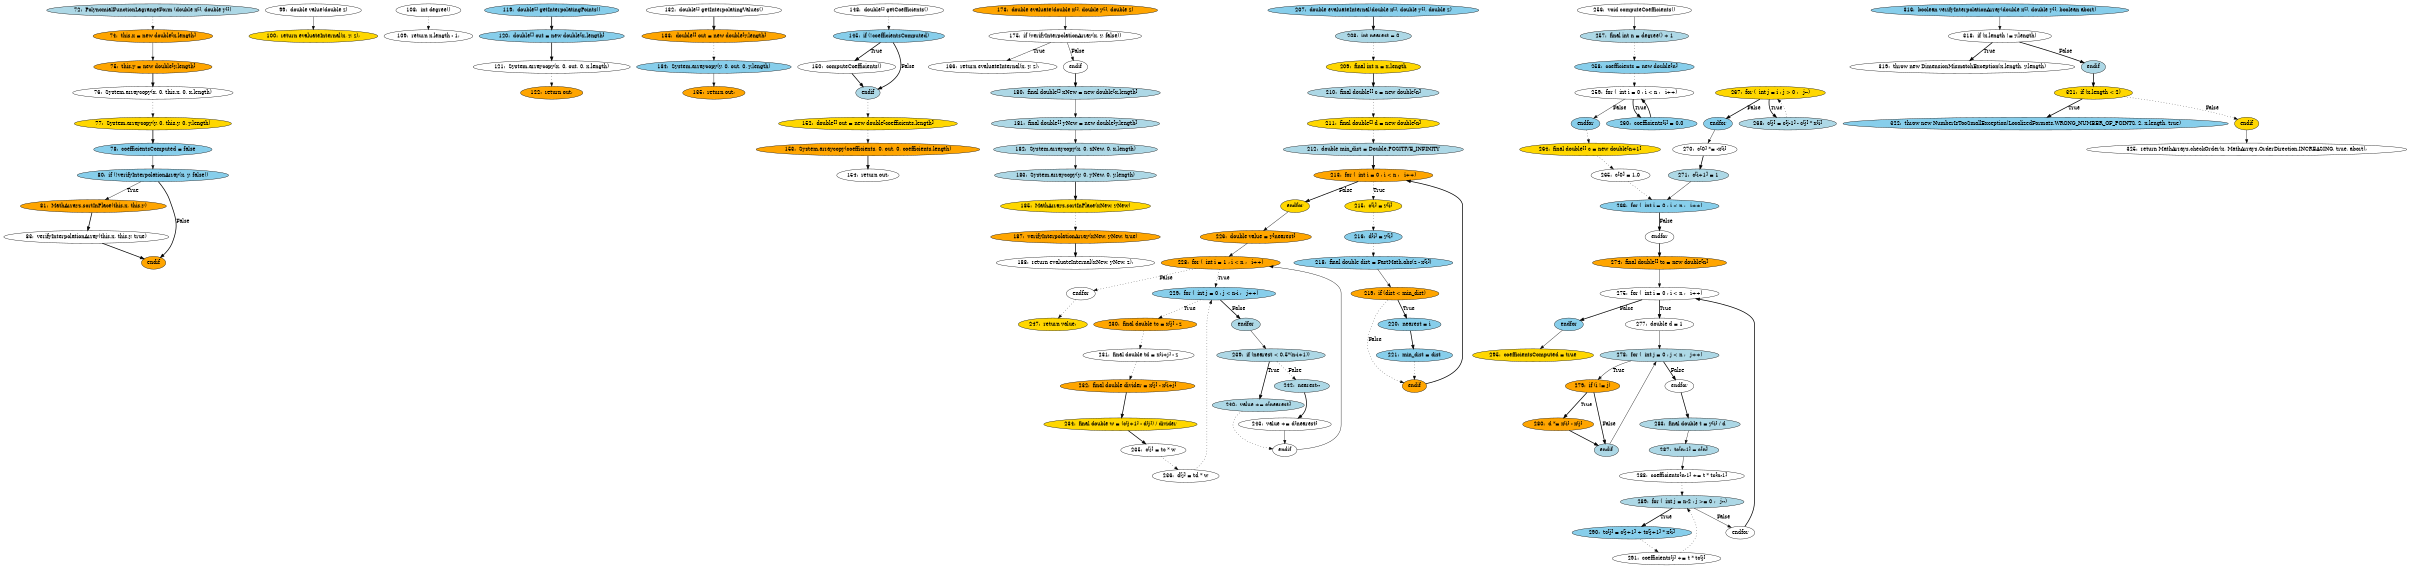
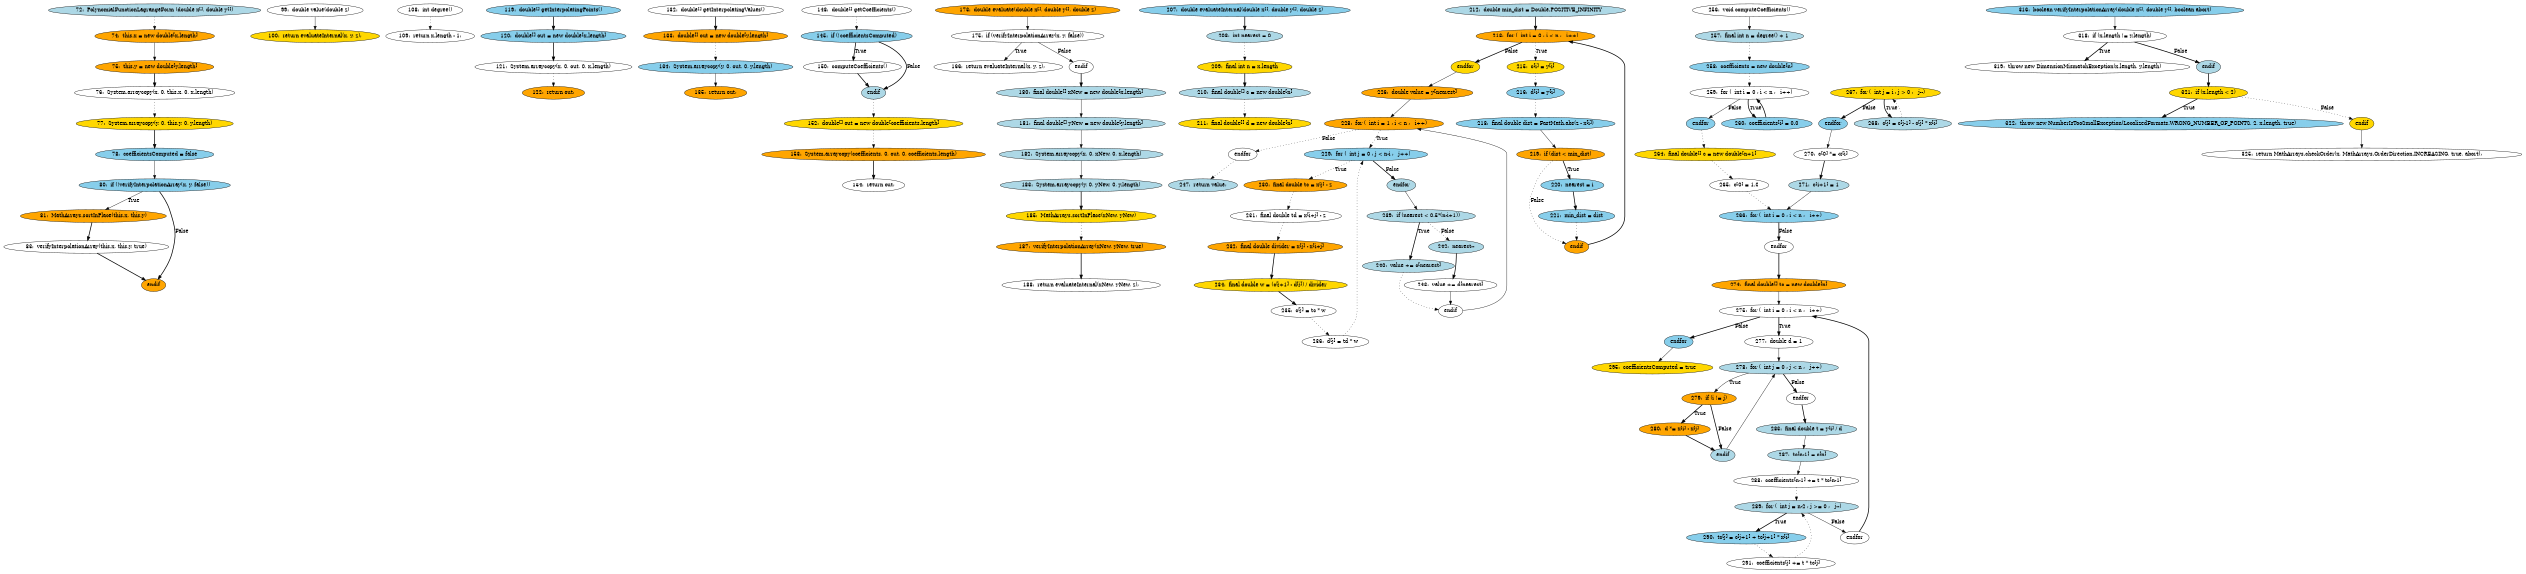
(1373, 135) -> none
(1053, 324) -> (1203, 185)
